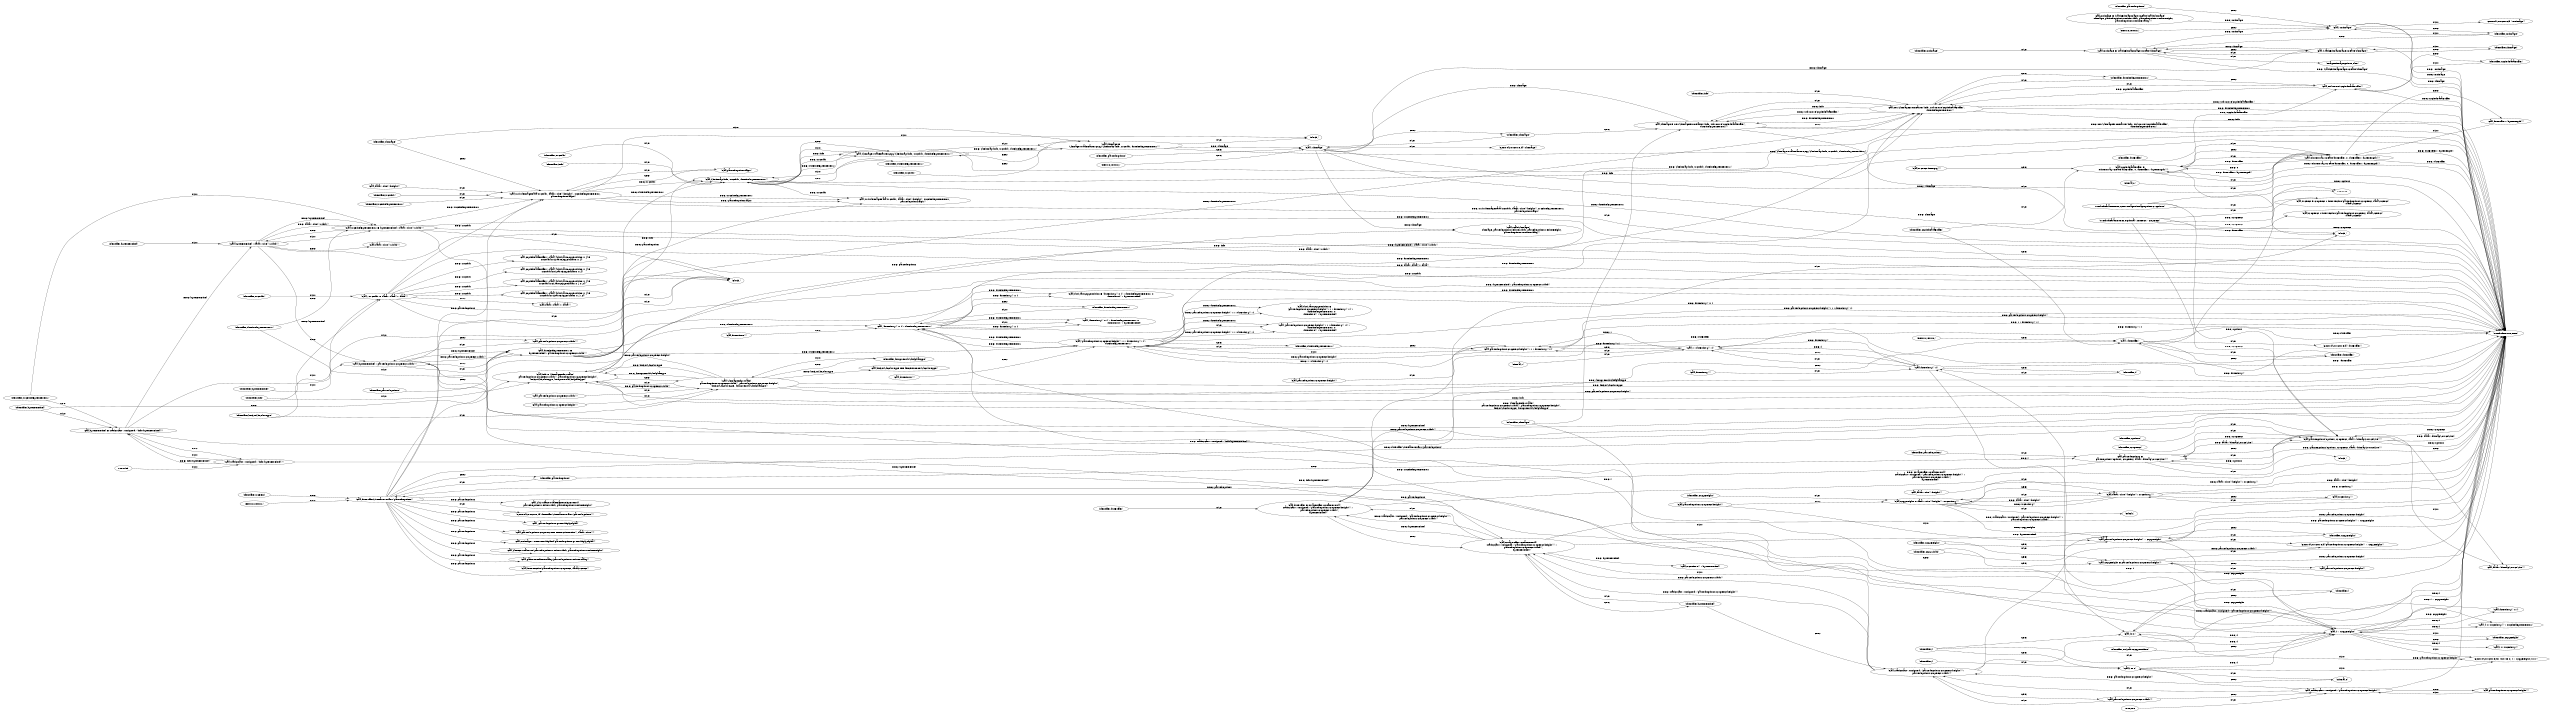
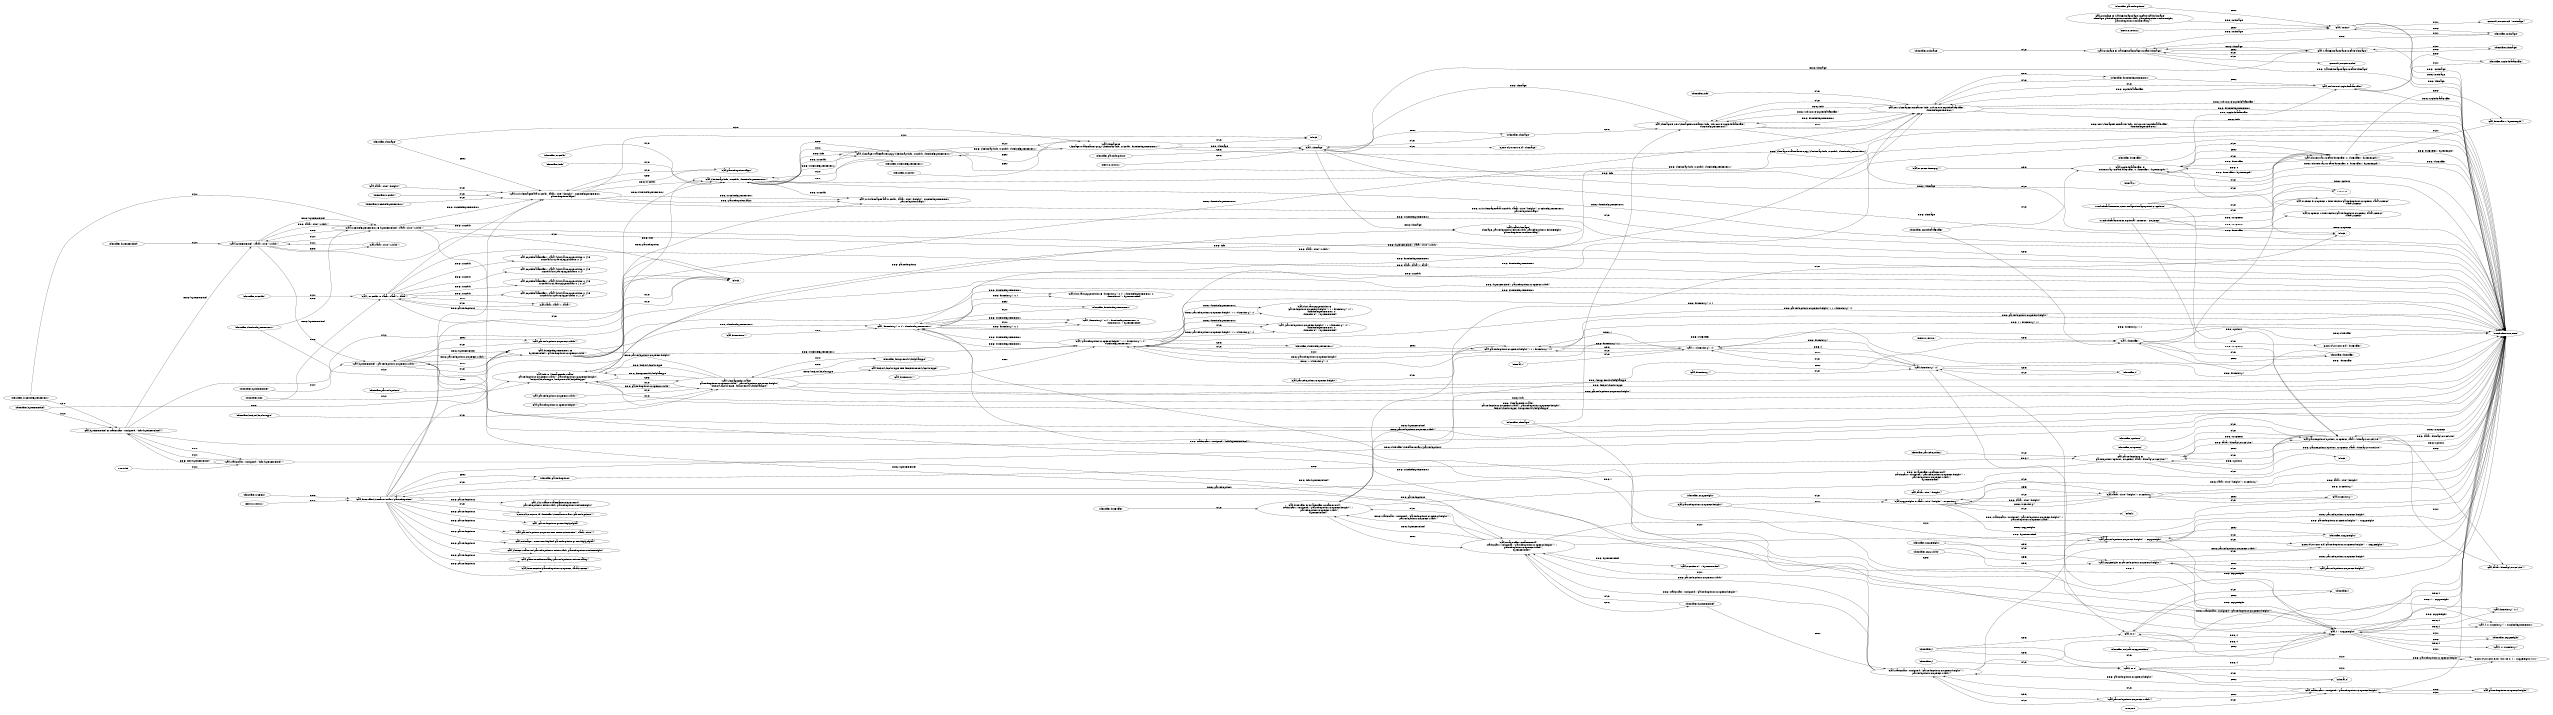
(2342, 28) -> (2342, 28)
(2342, 64) -> (2342, 64)
none -> (326, 244)
(329, 376) -> (467, 306)
